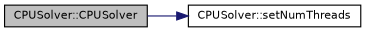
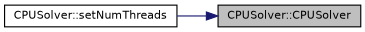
(162, 16) -> (192, 16)
